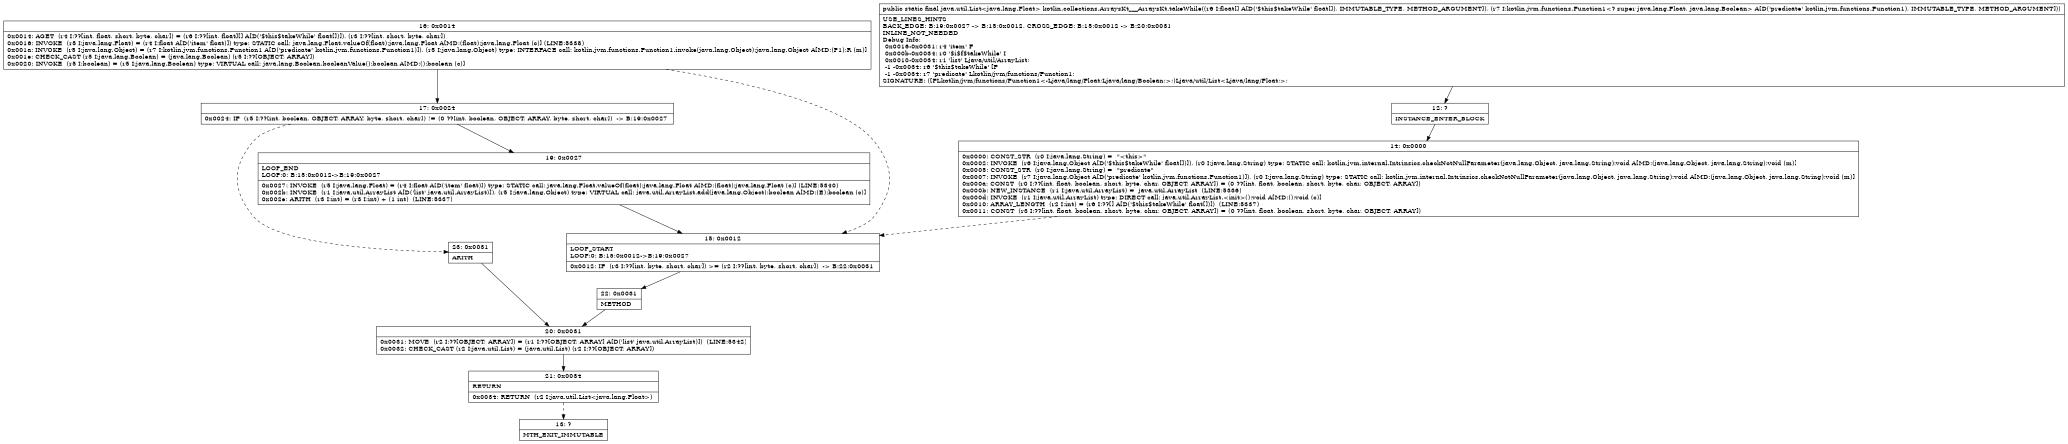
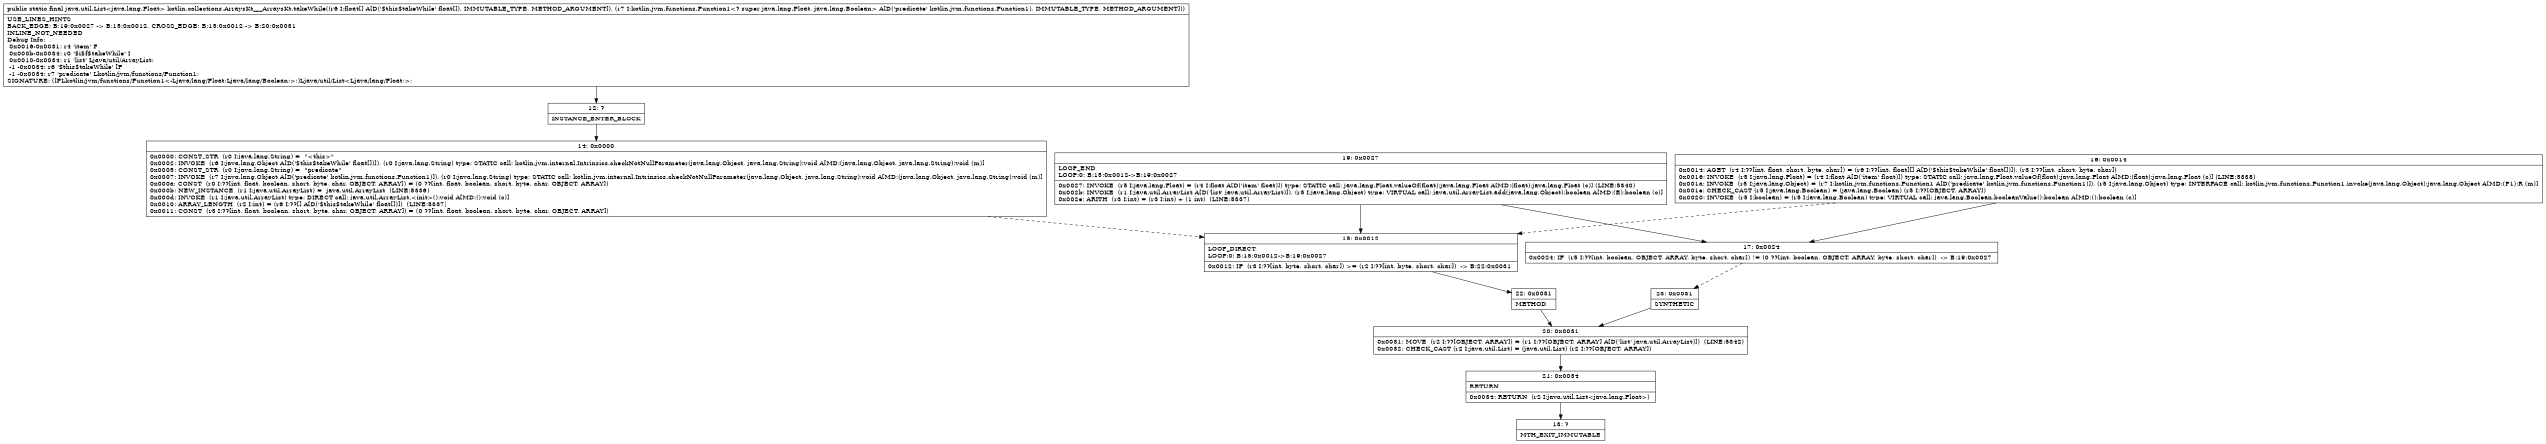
(483, 137) -> (1596, 222)
(592, 249) -> (1232, 249)
(463, 258) -> (1675, 304)
(564, 409) -> (1561, 409)
